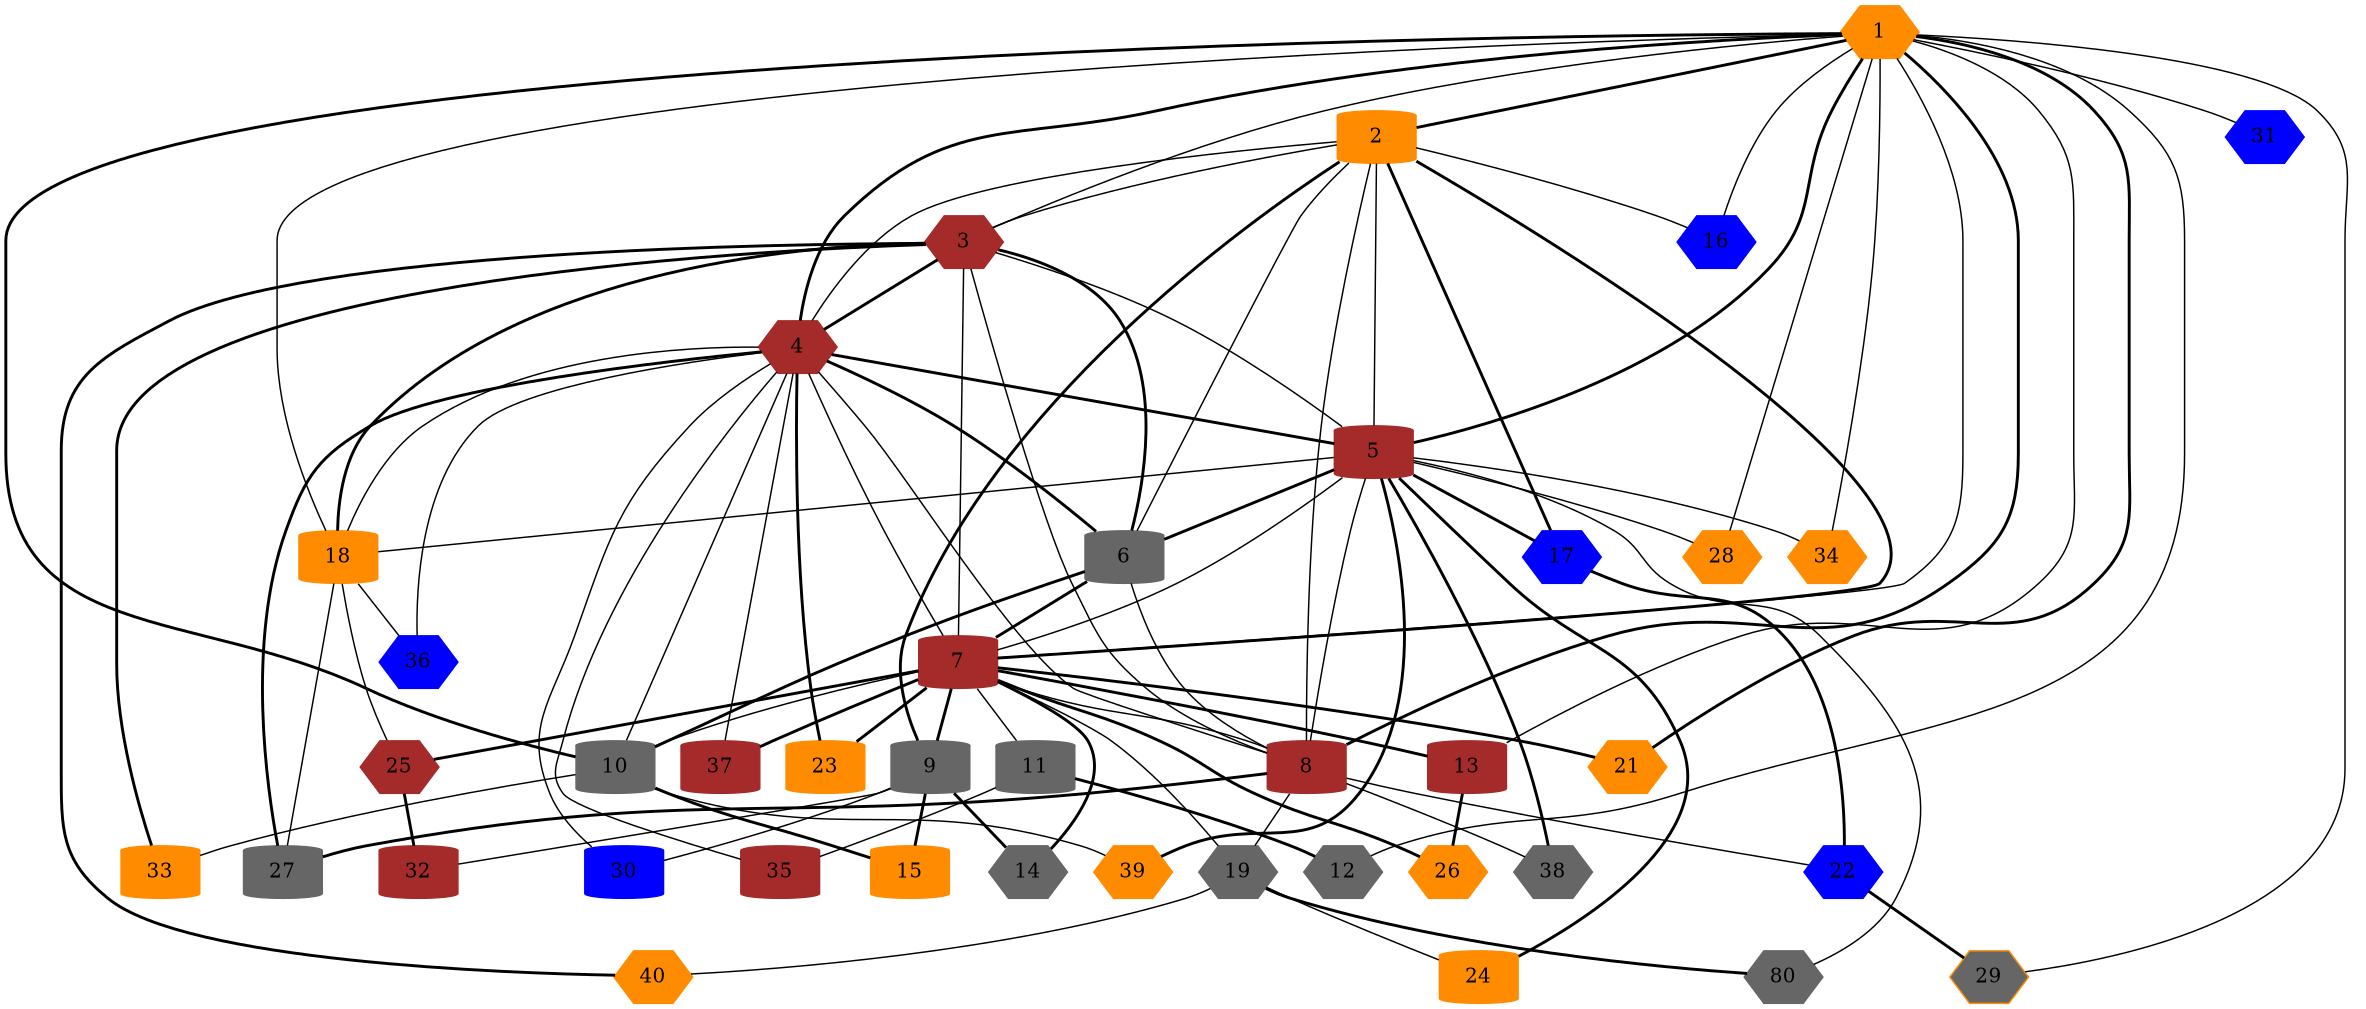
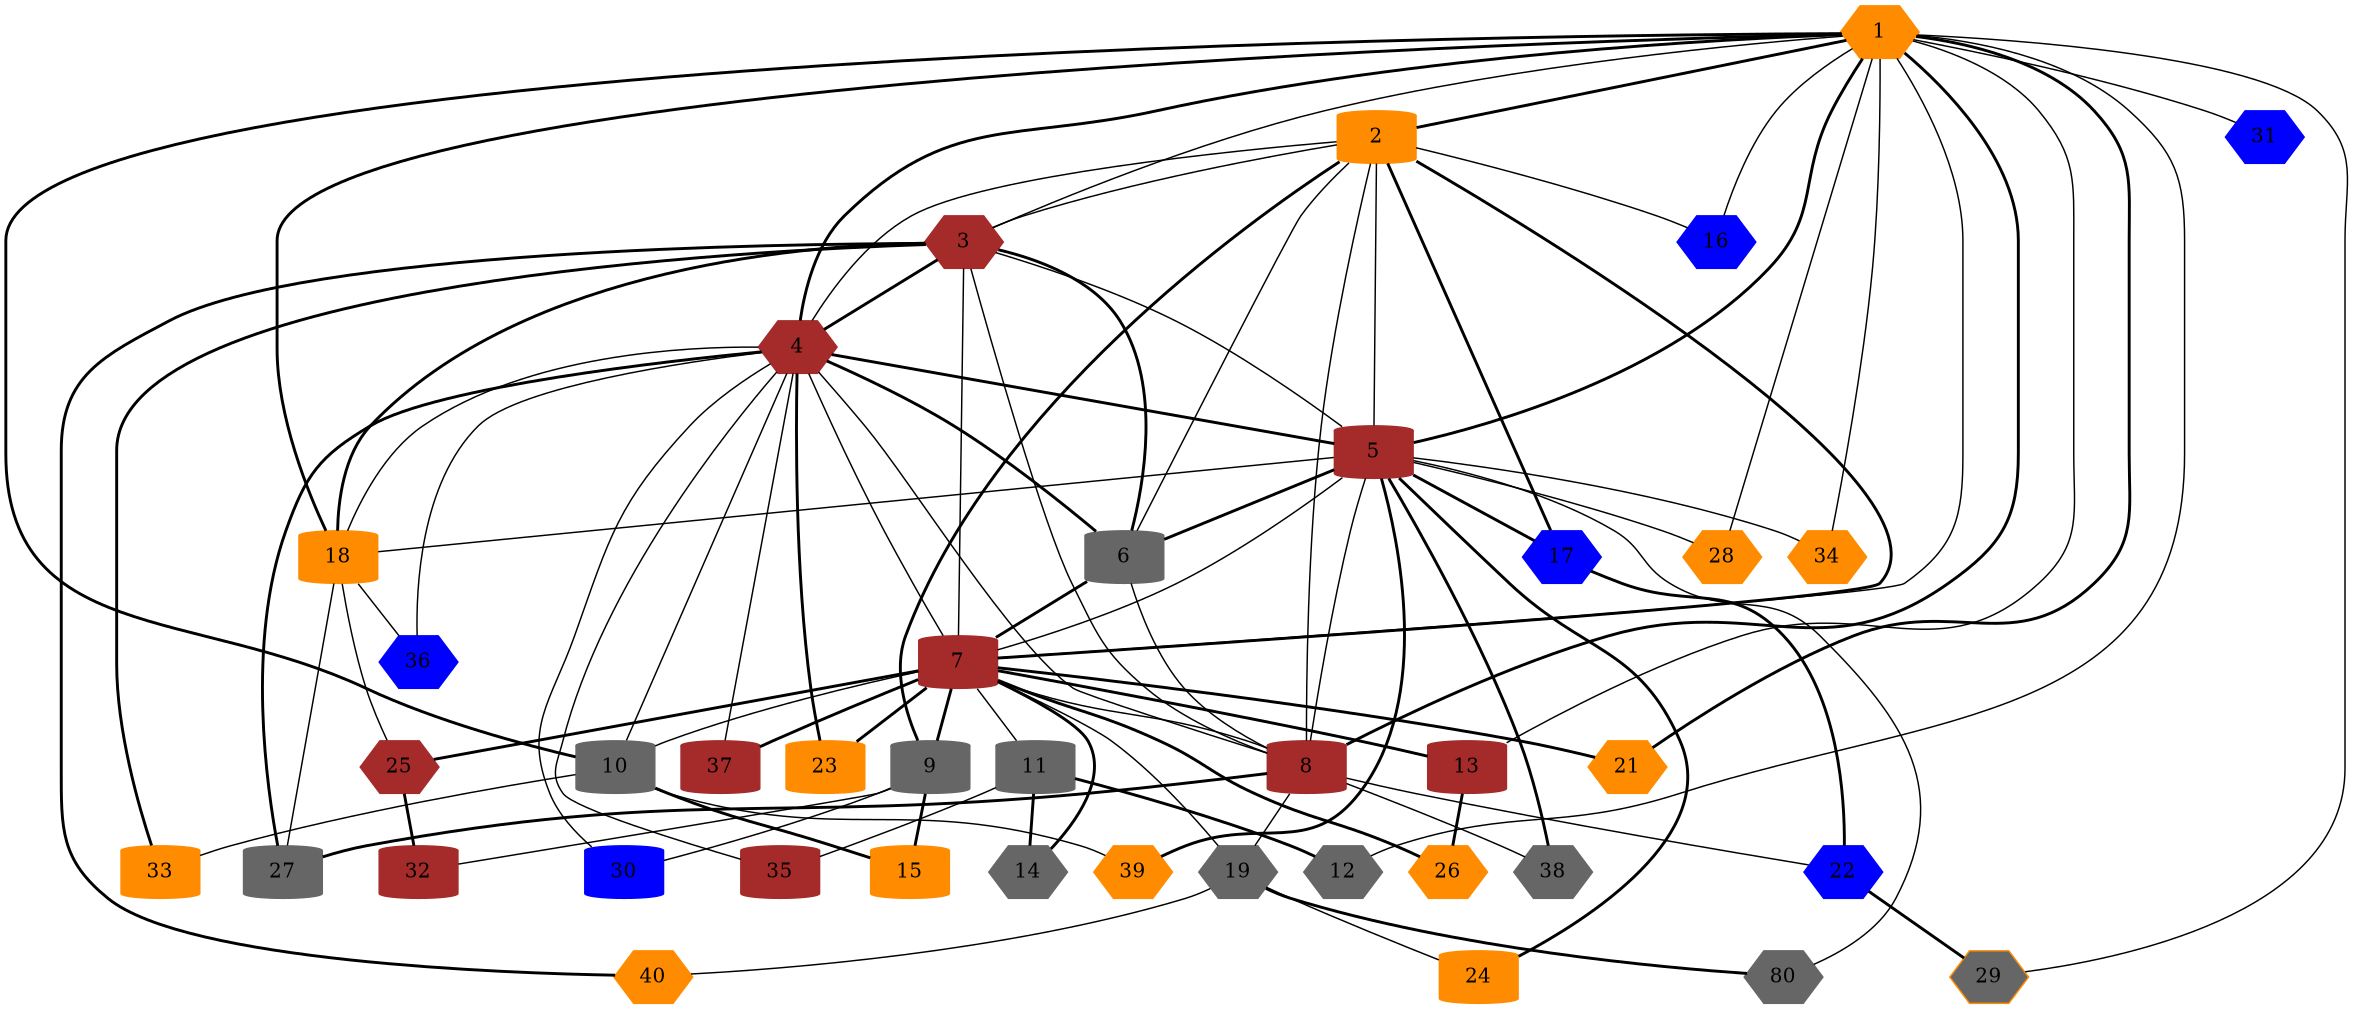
(895, 86) -> (895, 86)
(867, 651) -> none
(975, 815) -> (1032, 820)
